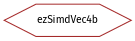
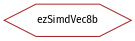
(68, 20) -> (68, 20)
